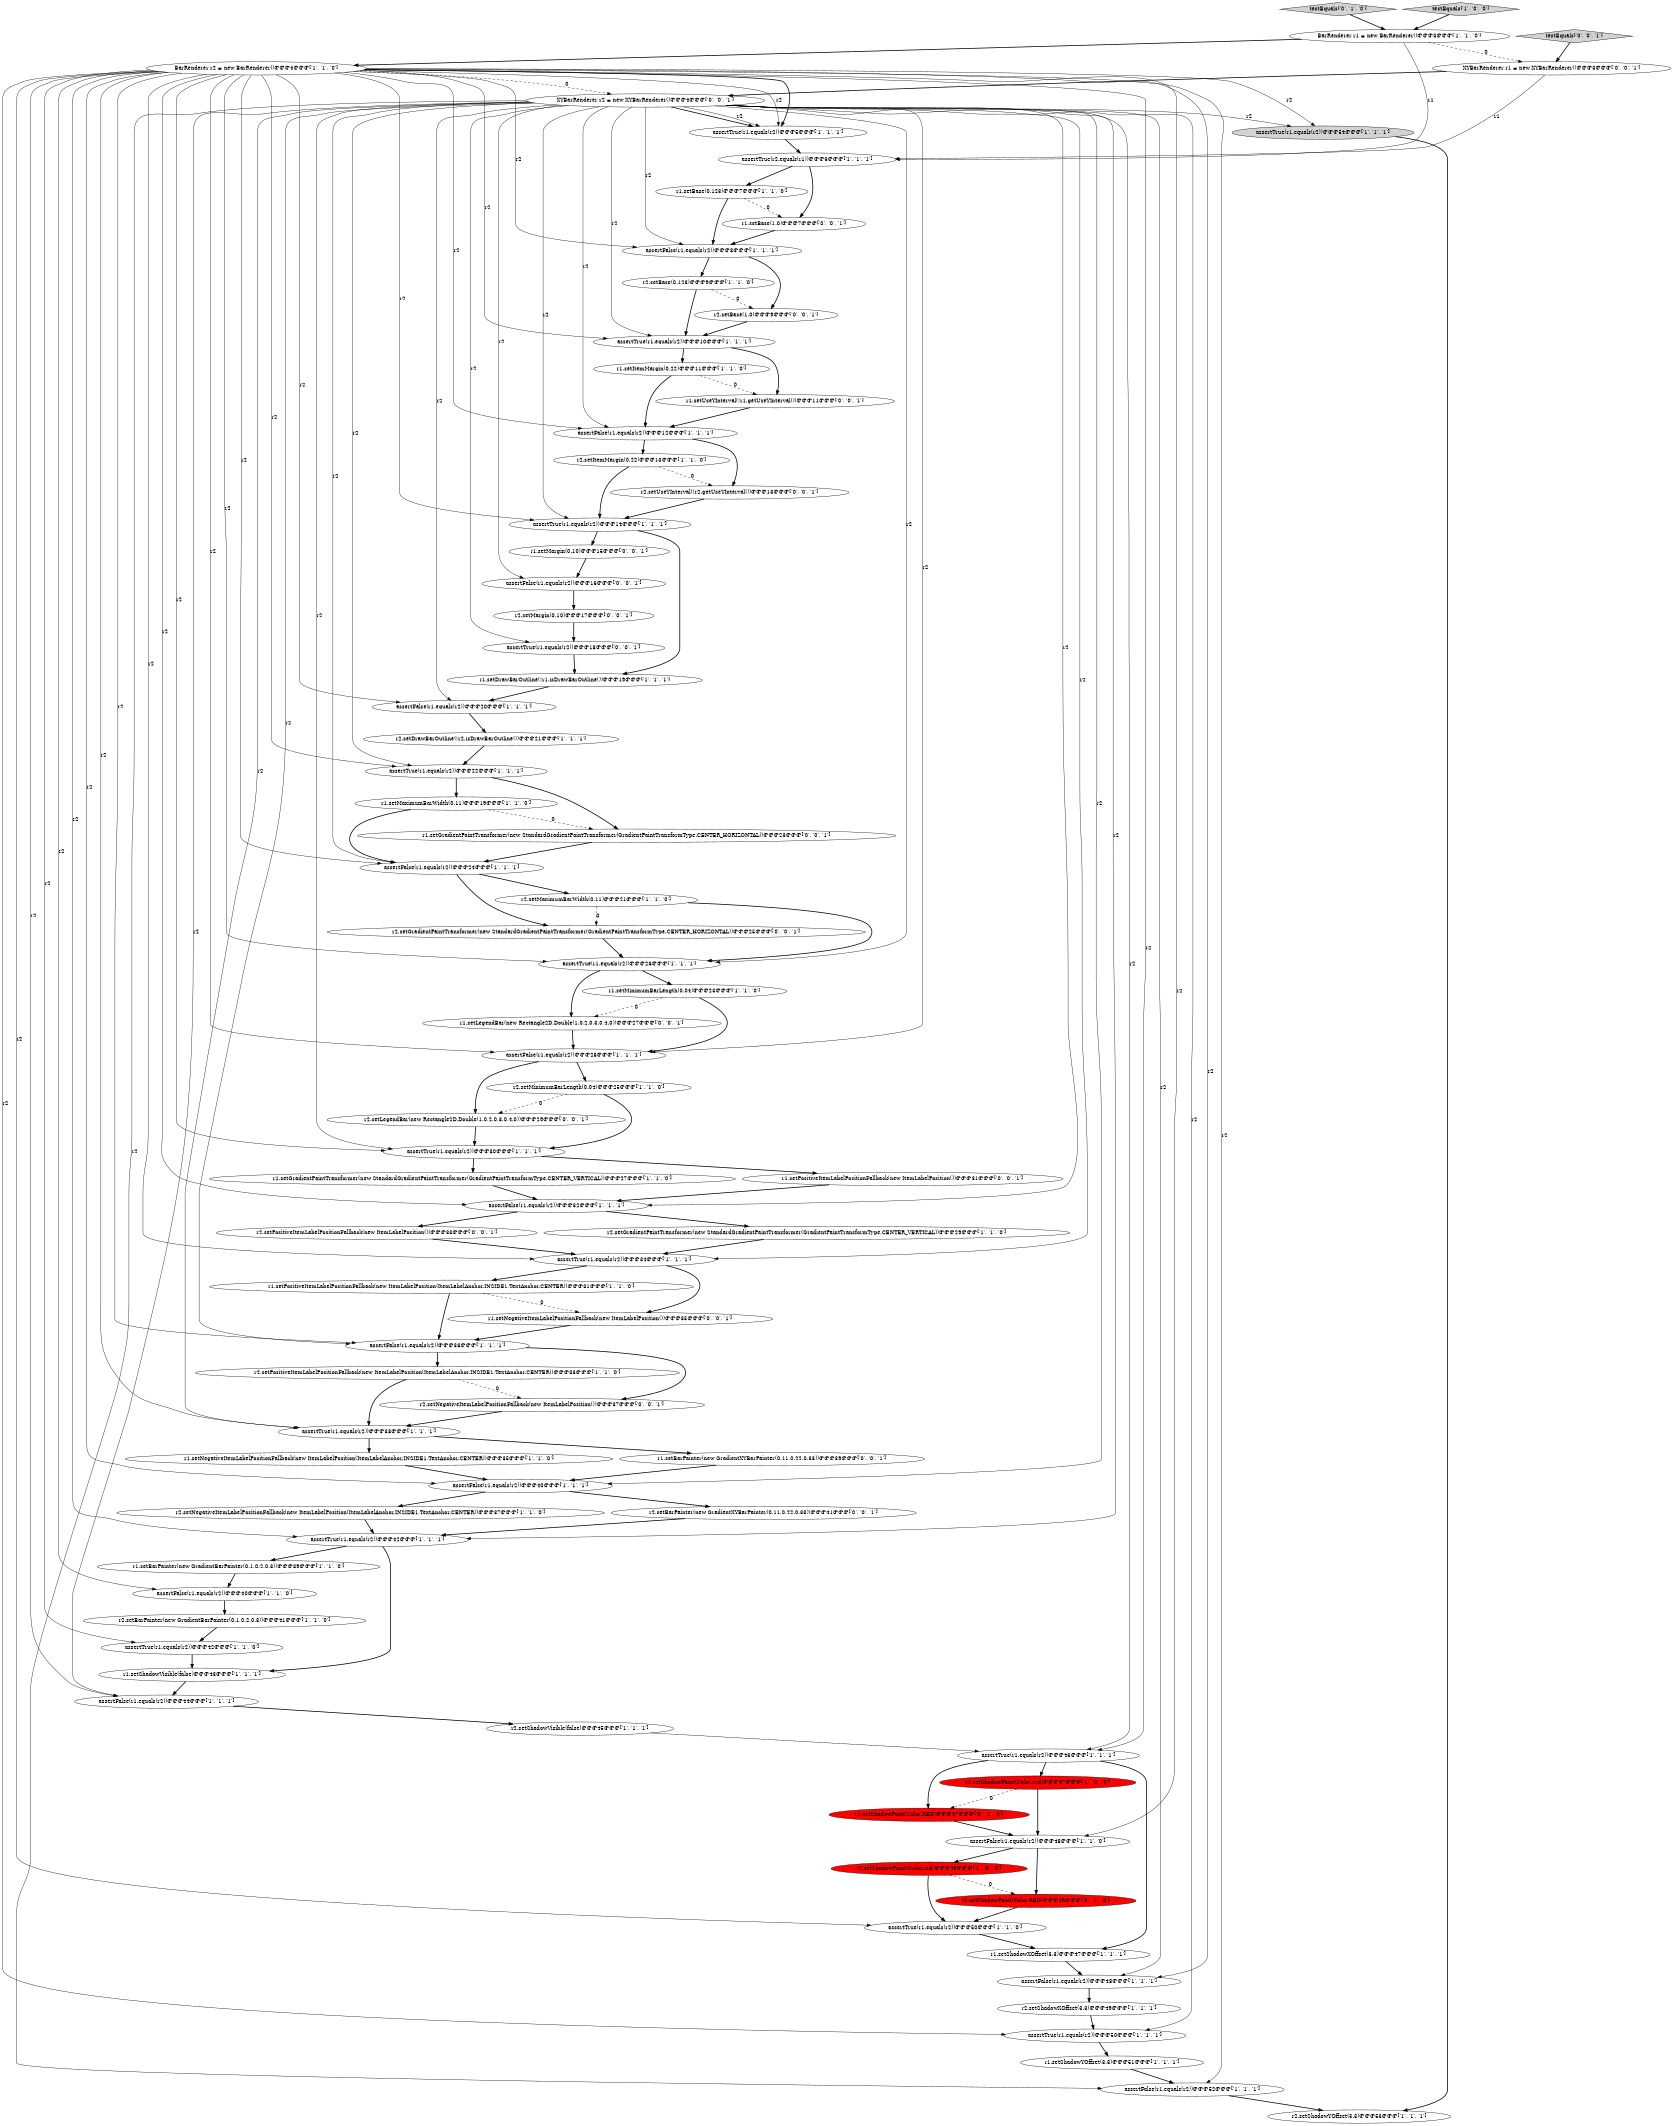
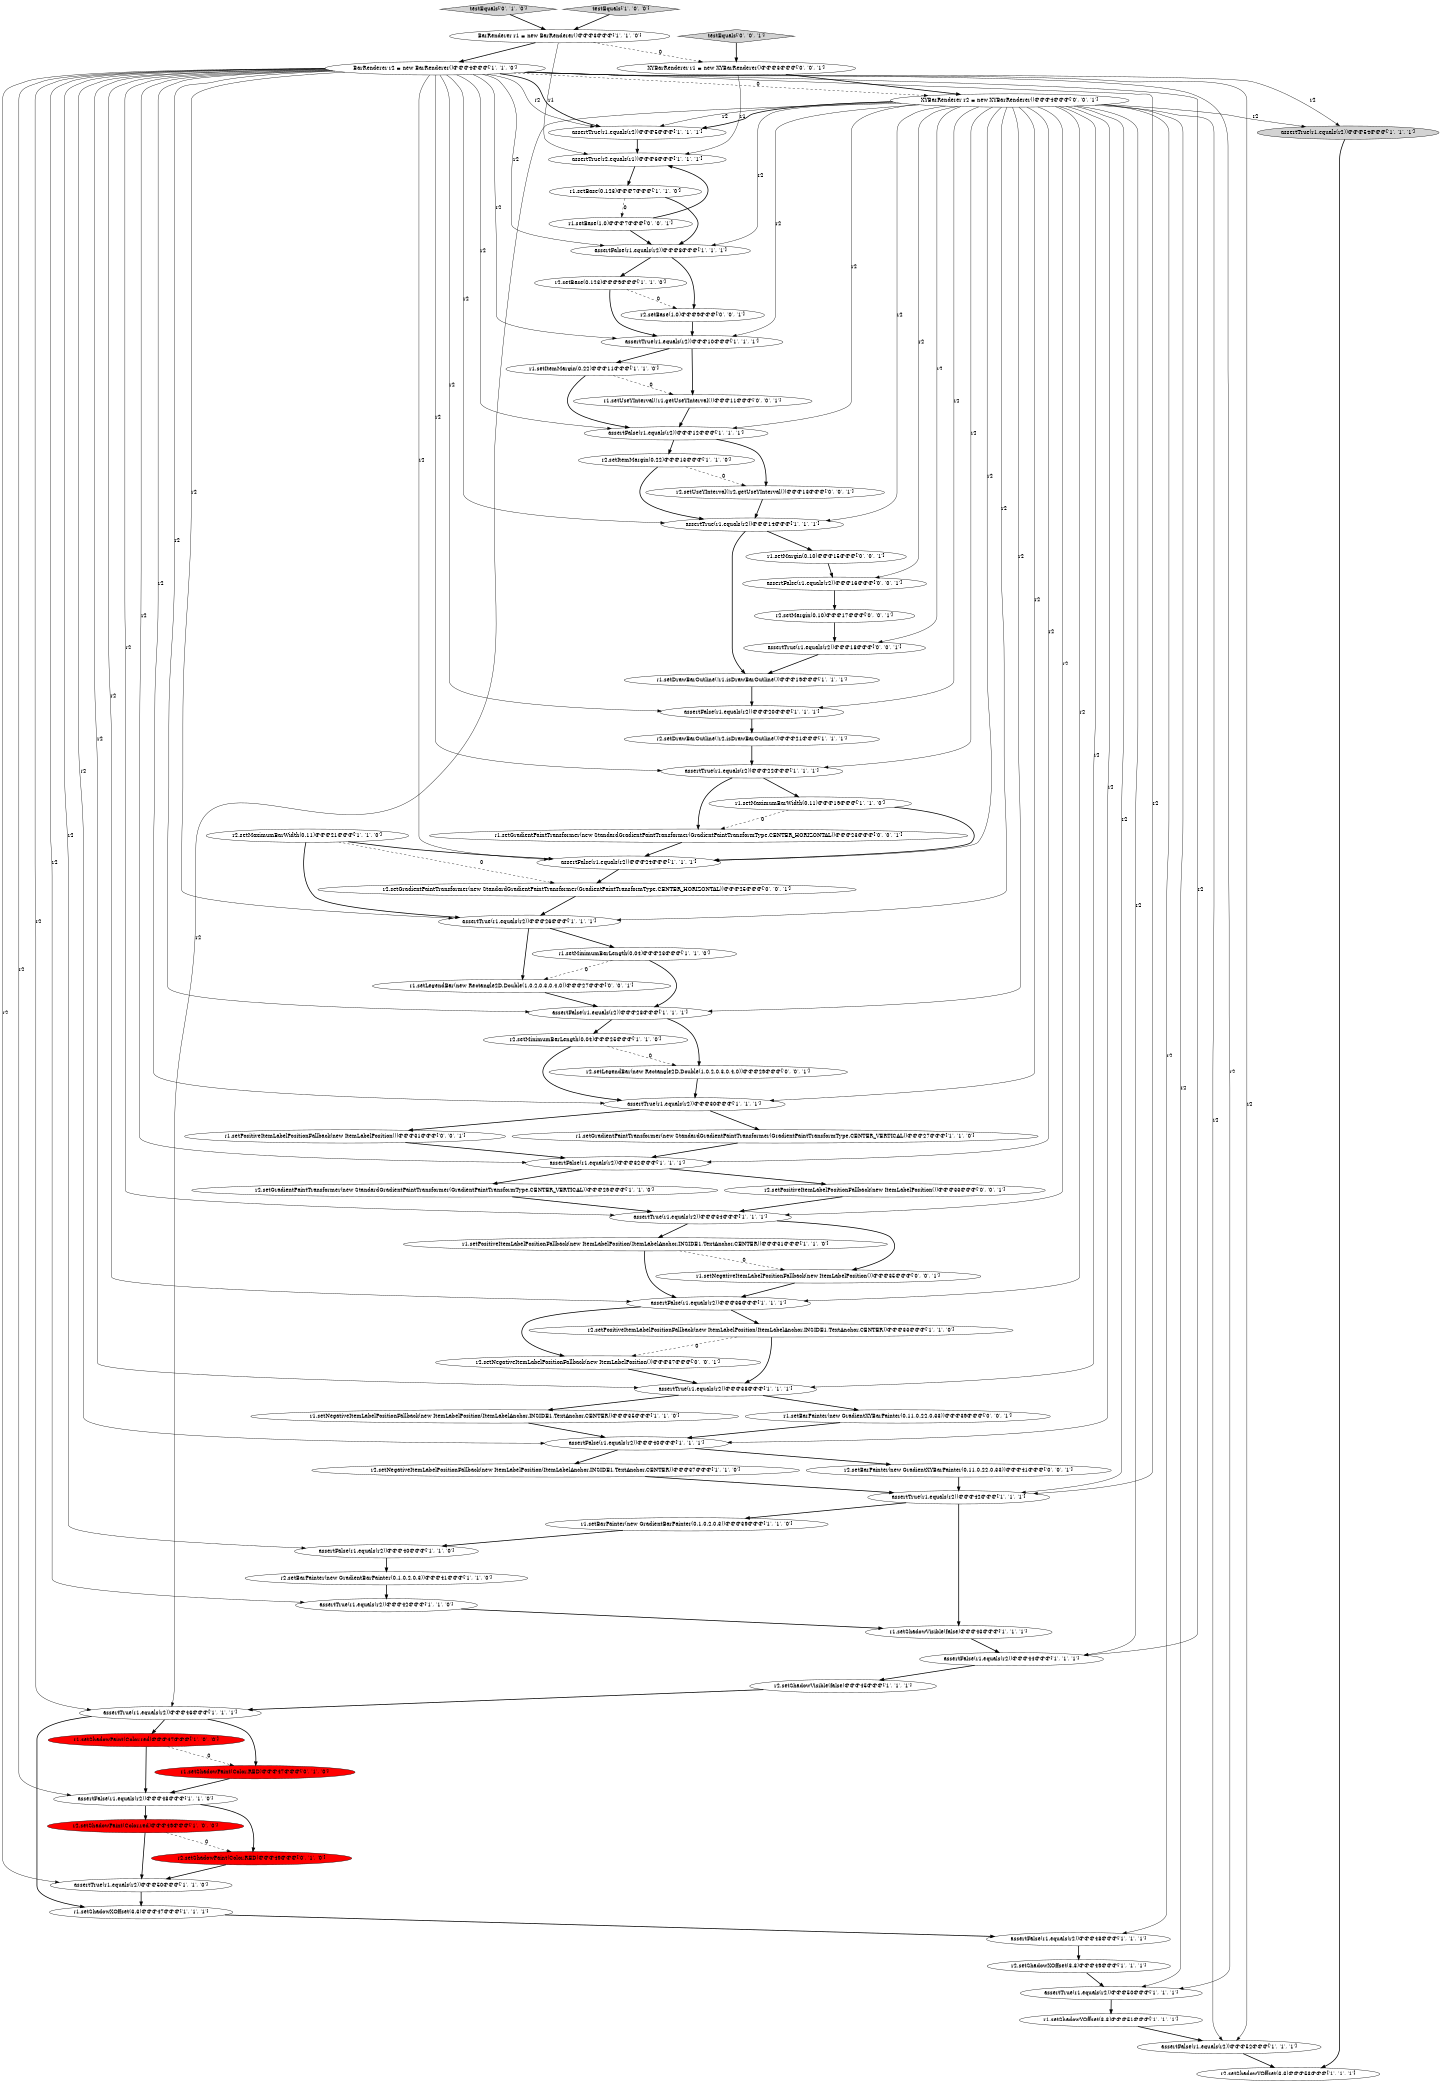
(813, 191) -> (704, 199)
(1208, 638) -> none
(522, 883) -> (448, 852)
(813, 1742) -> (508, 1700)
